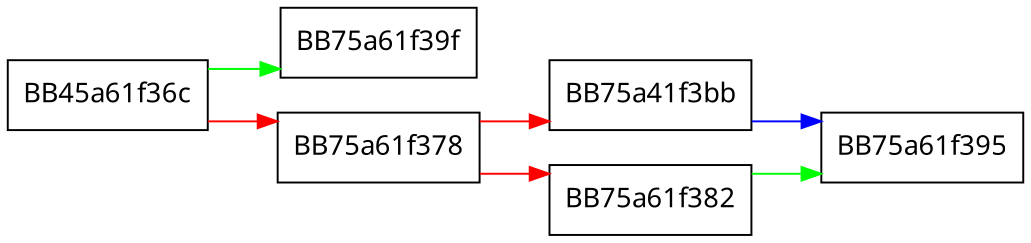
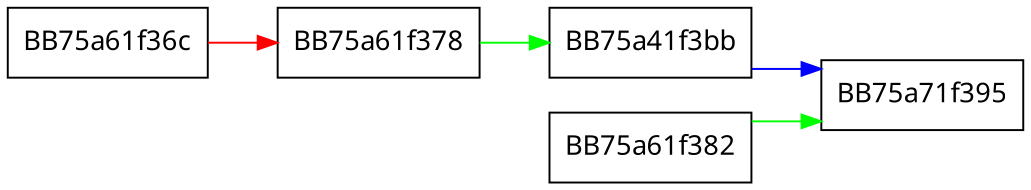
(379, 43) -> none
(108, 95) -> (108, 43)
(505, 121) -> (505, 43)
(922, 148) -> (922, 95)
(505, 174) -> none
